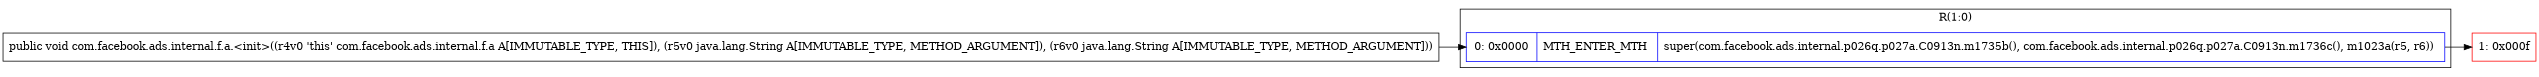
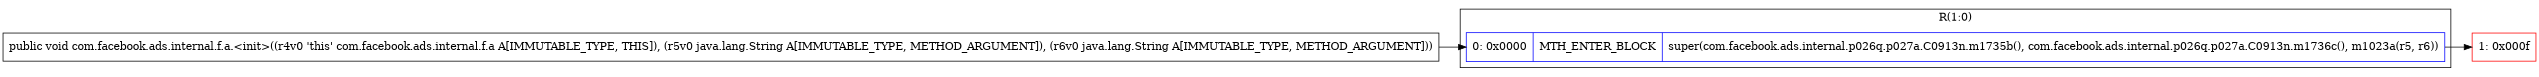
(1595, 47) -> (1598, 47)
